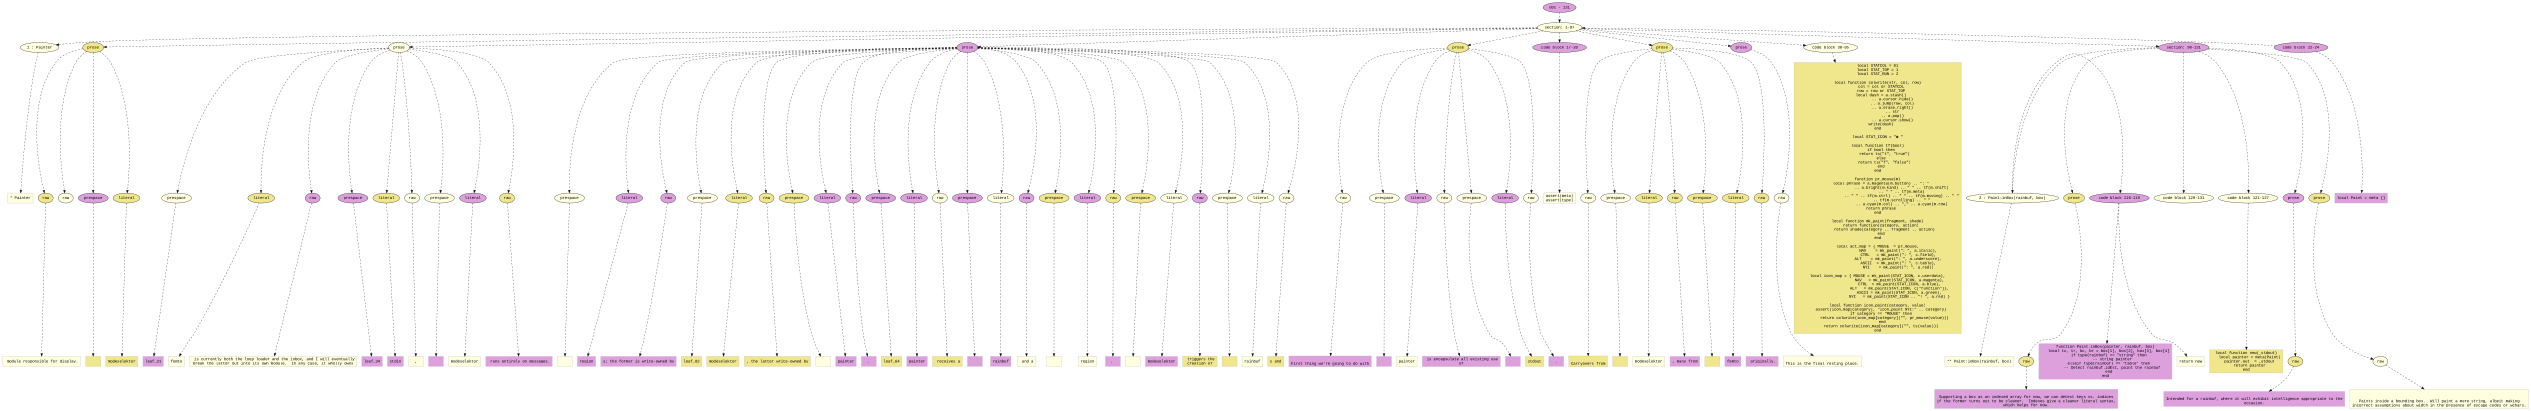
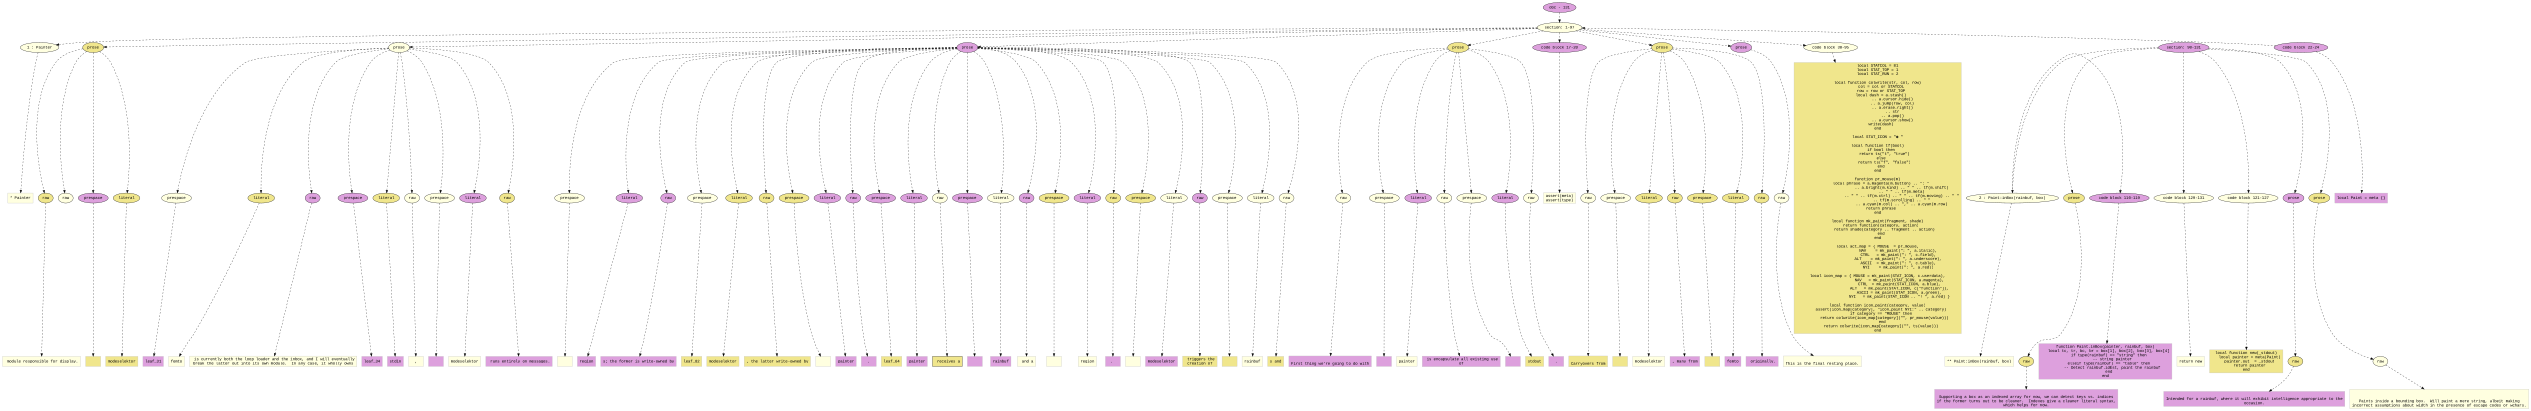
(1869, 37) -> none
(2130, 291) -> (2187, 278)
(947, 361) -> (947, 361)
